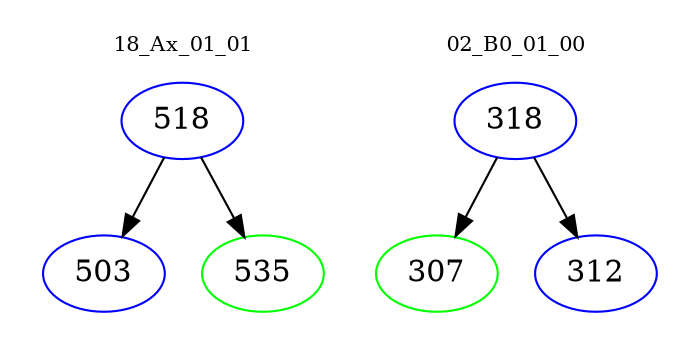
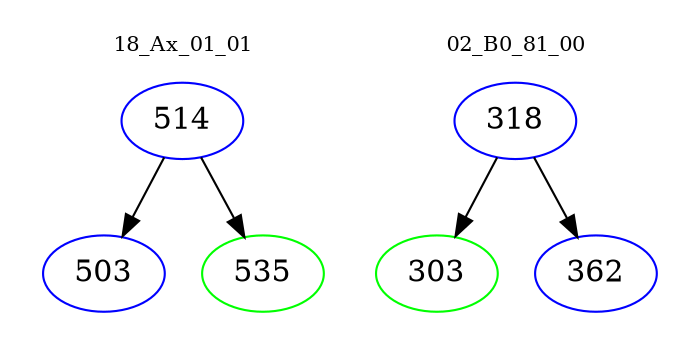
(516, 46) -> (516, 46)
(182, 121) -> (182, 121)
(437, 274) -> (437, 274)
(596, 274) -> (596, 274)
